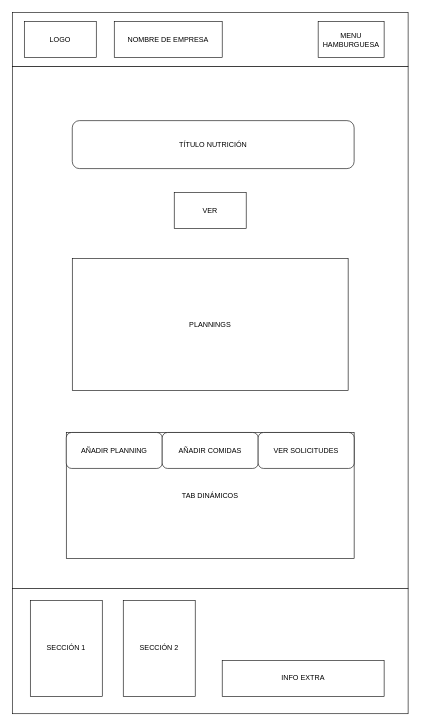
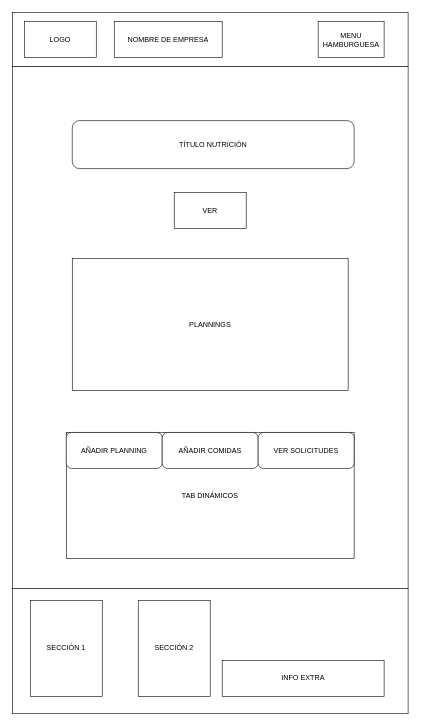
(159, 648) -> (174, 648)
